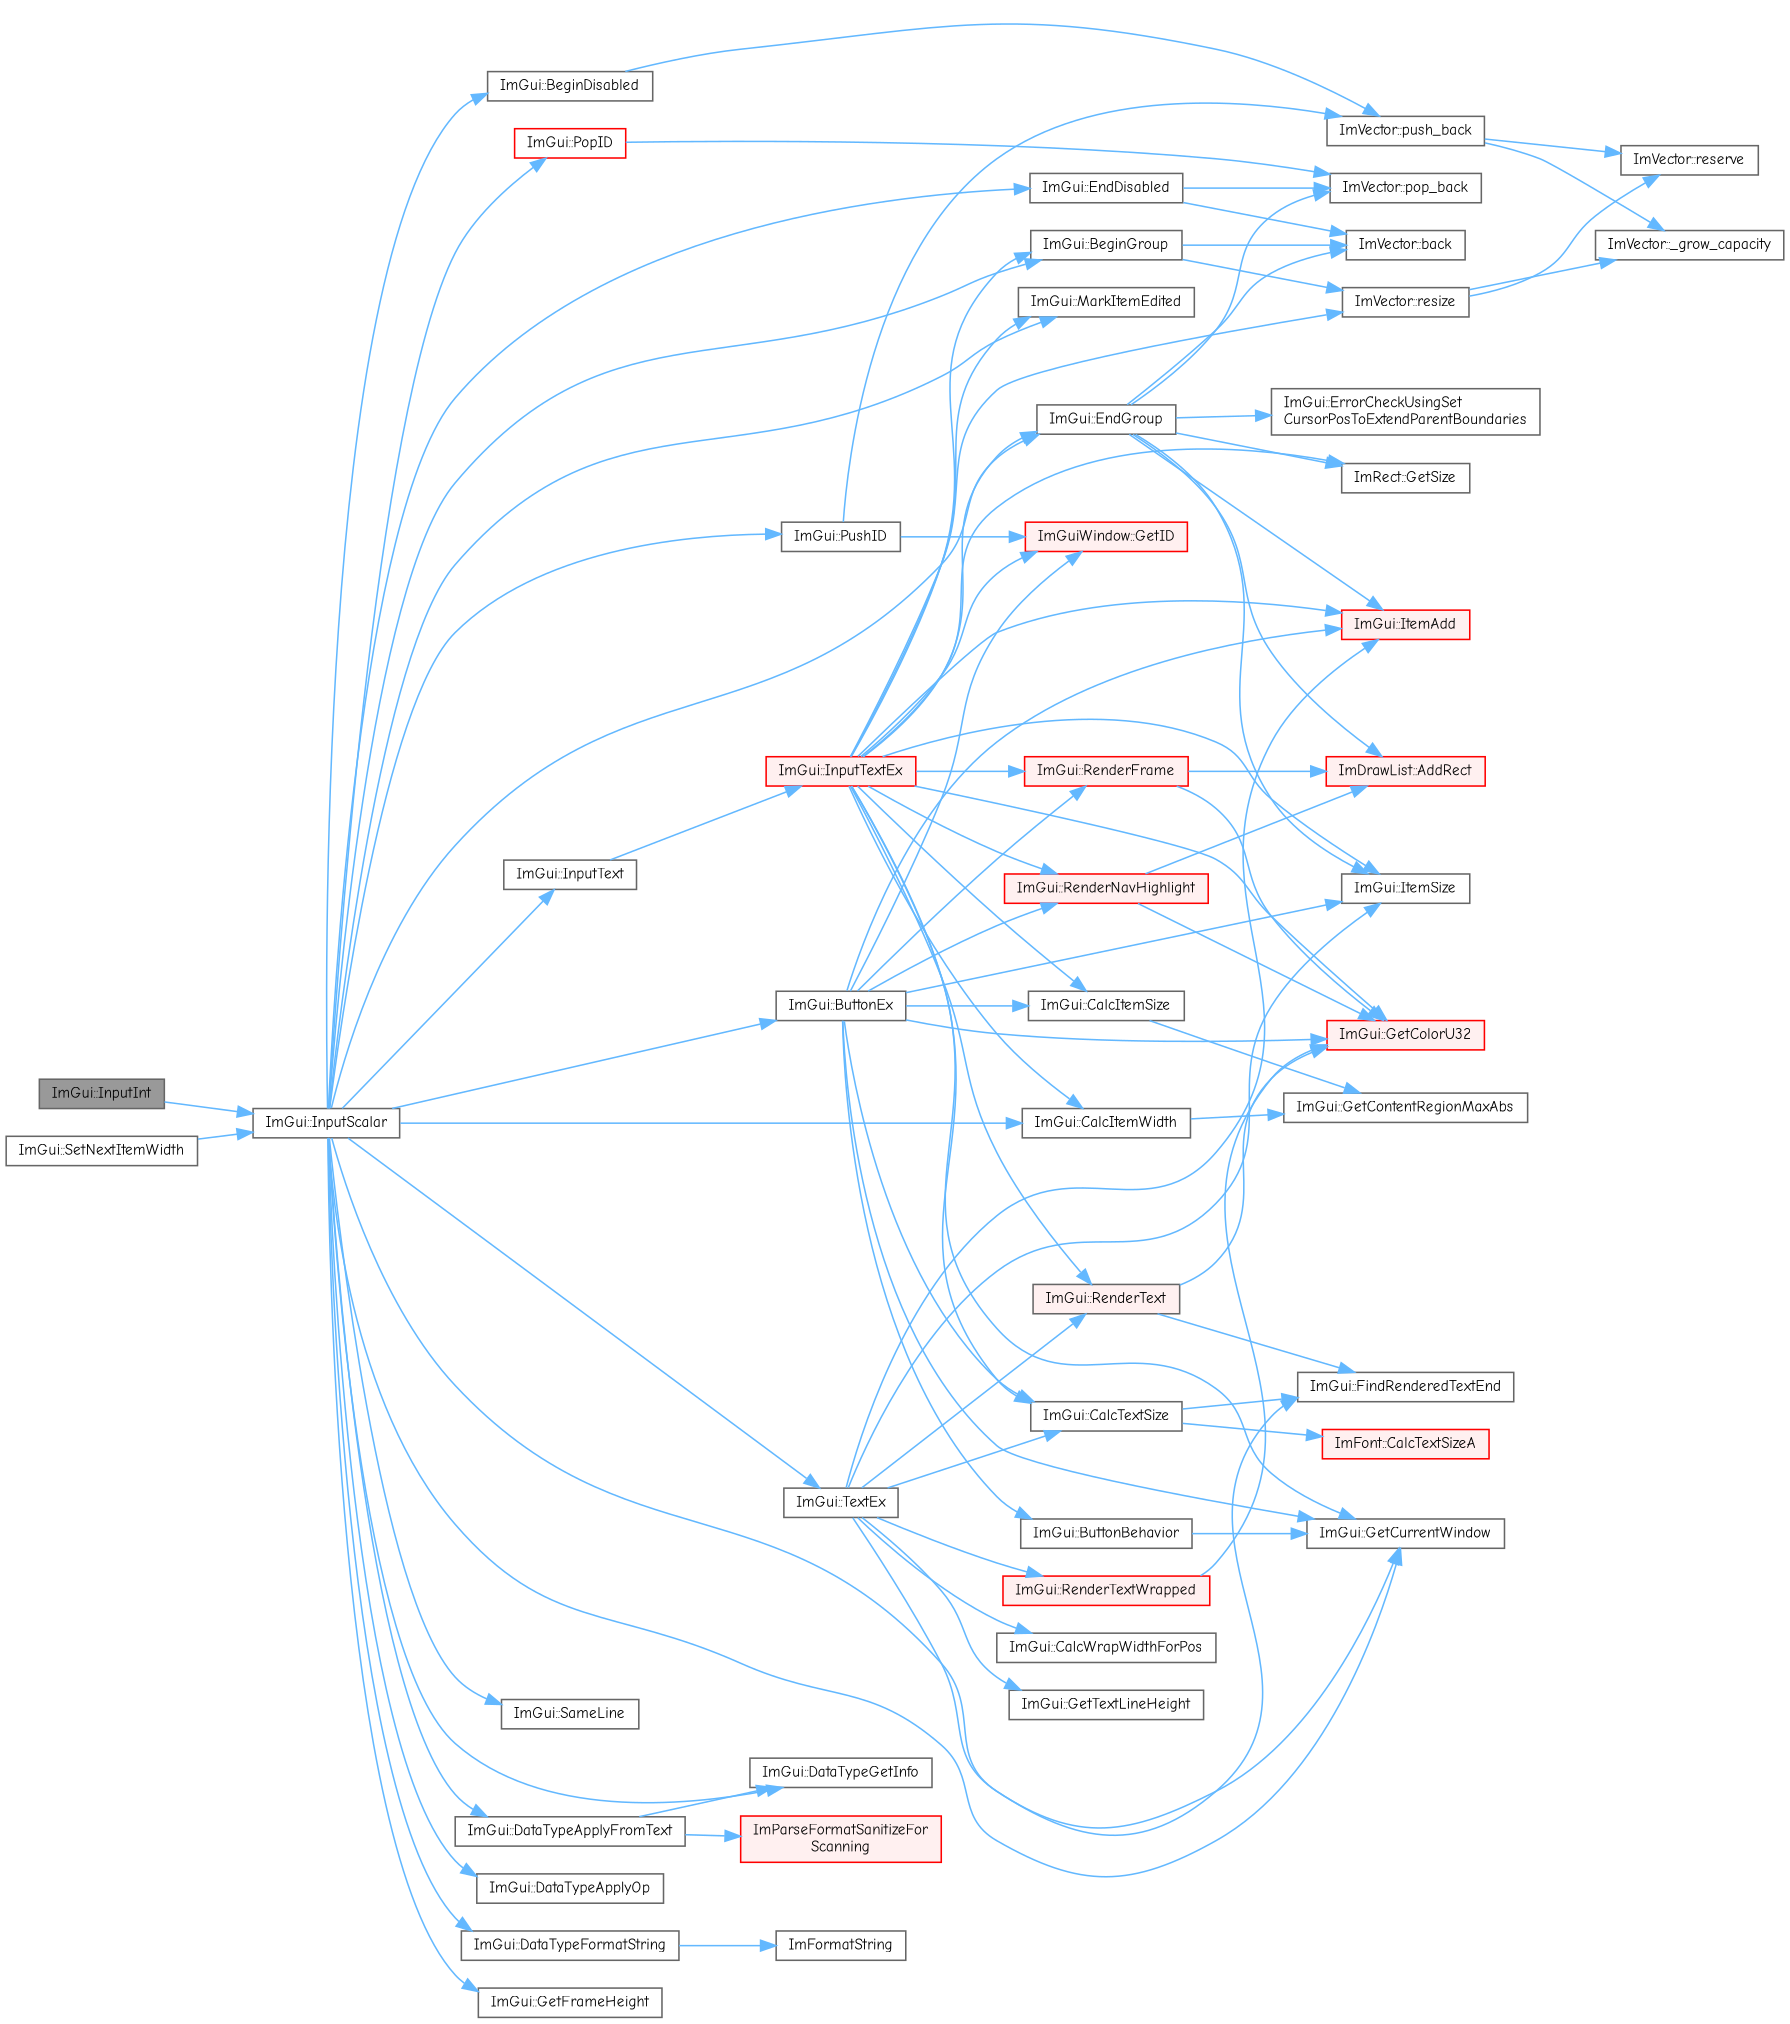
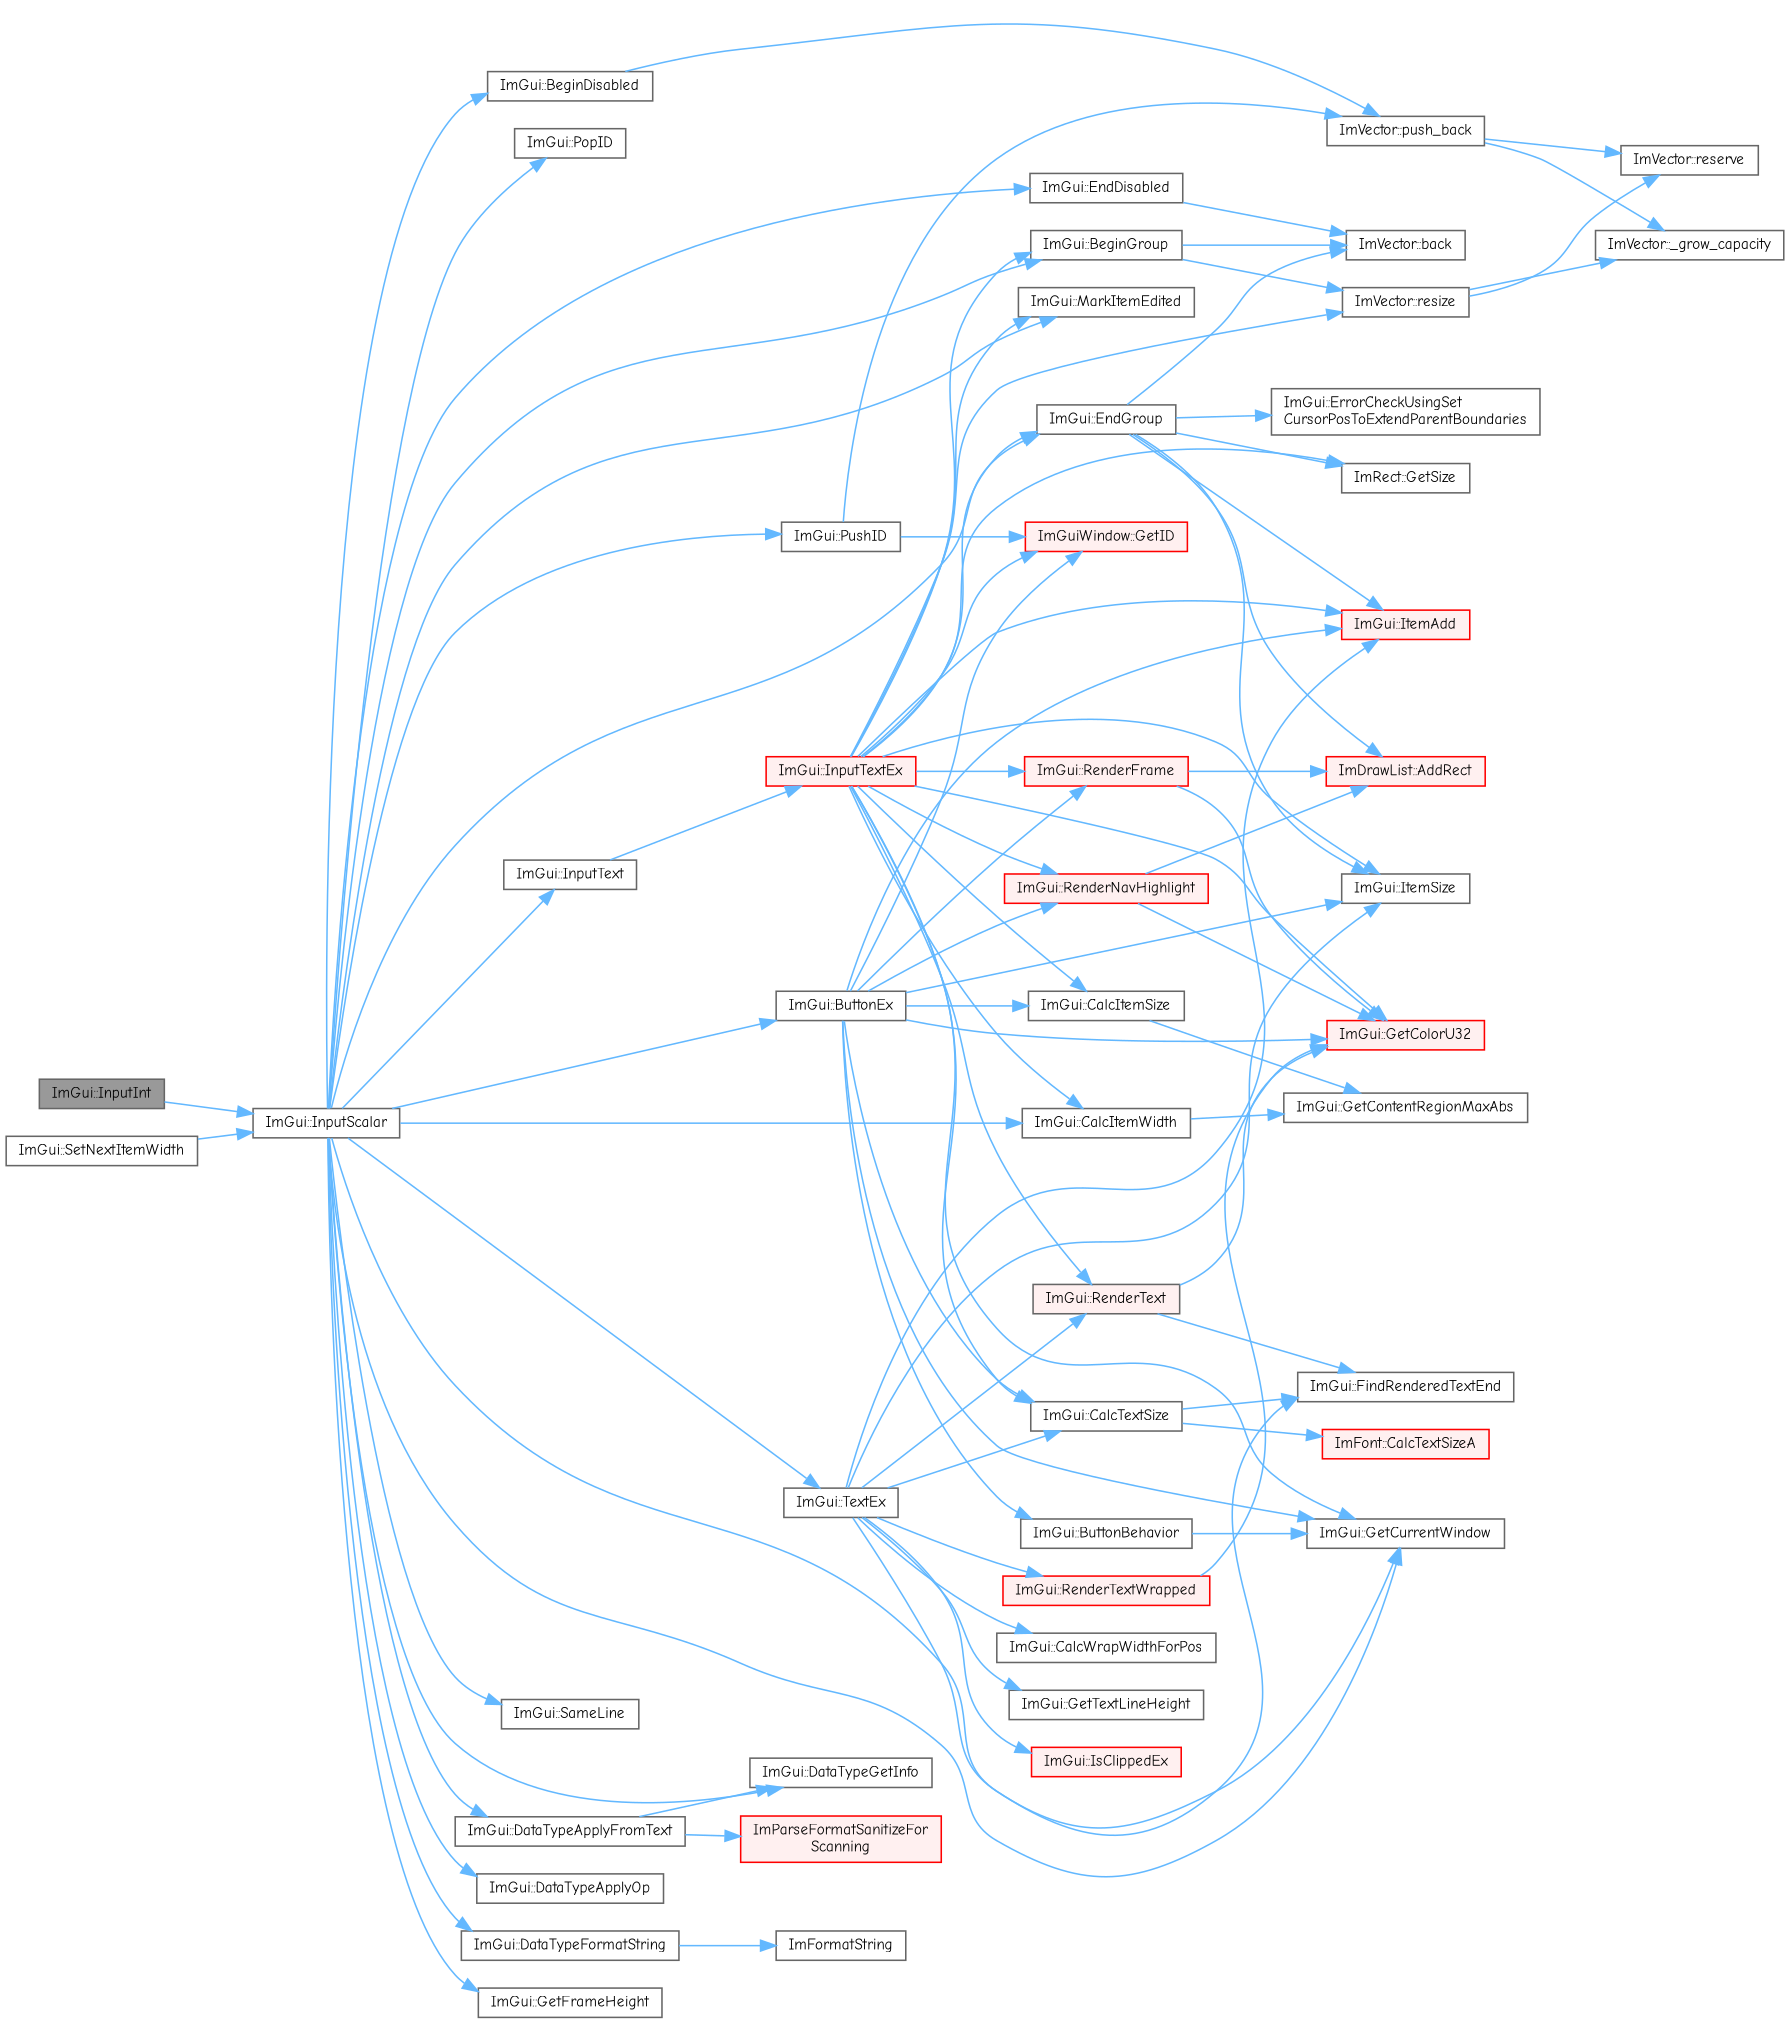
(570, 143) -> (570, 143)
(1406, 188) -> none
none -> (1106, 1762)
